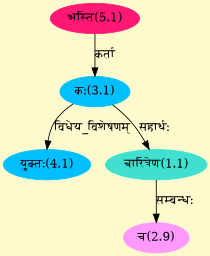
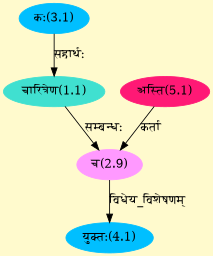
(95, 51) -> (140, 125)
(56, 119) -> (110, 197)
